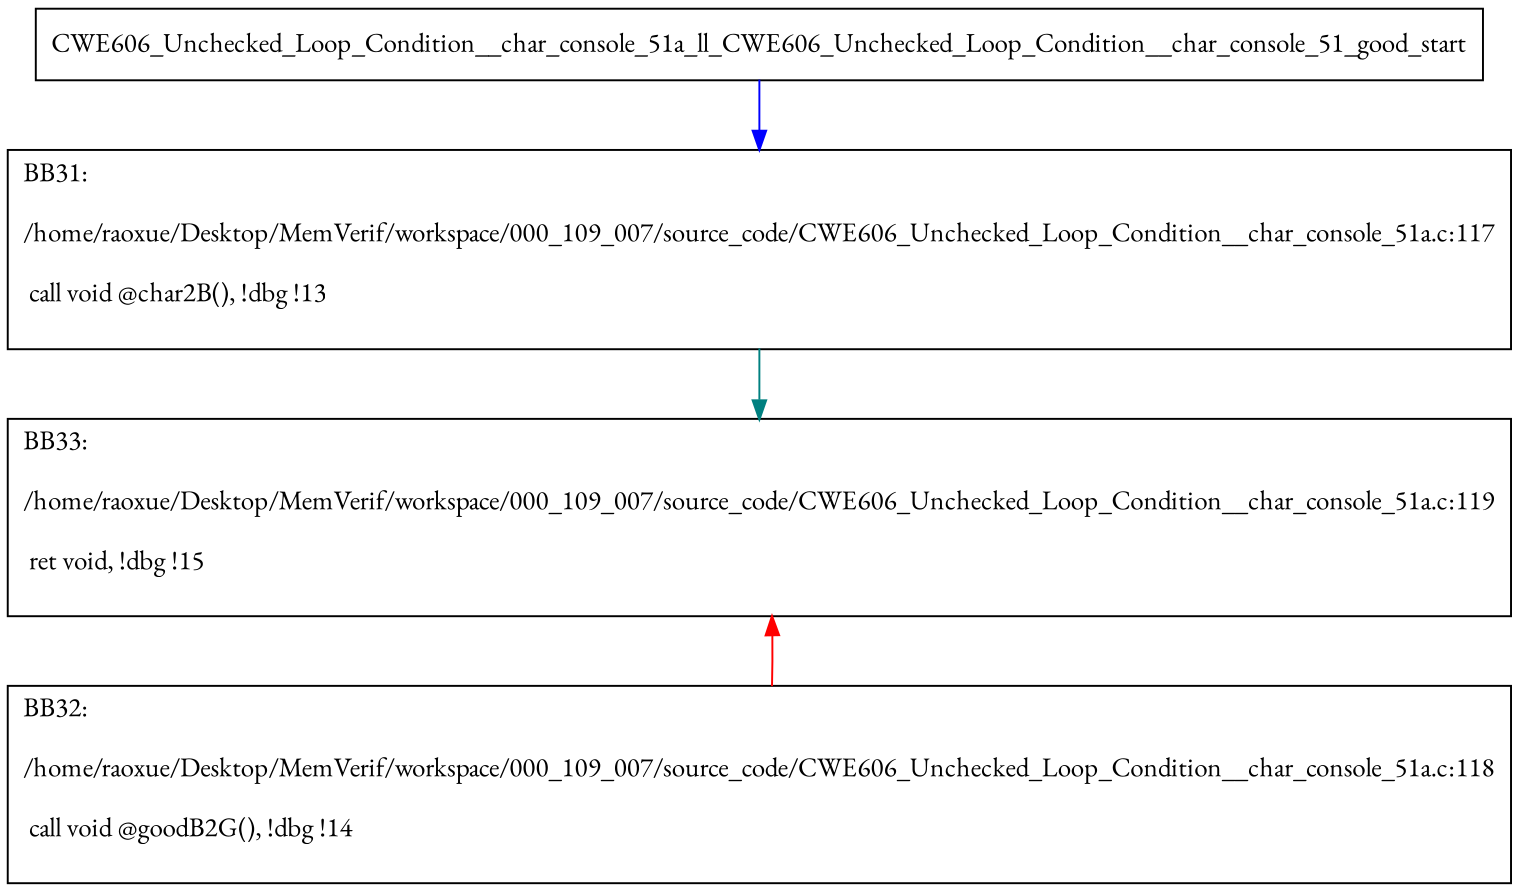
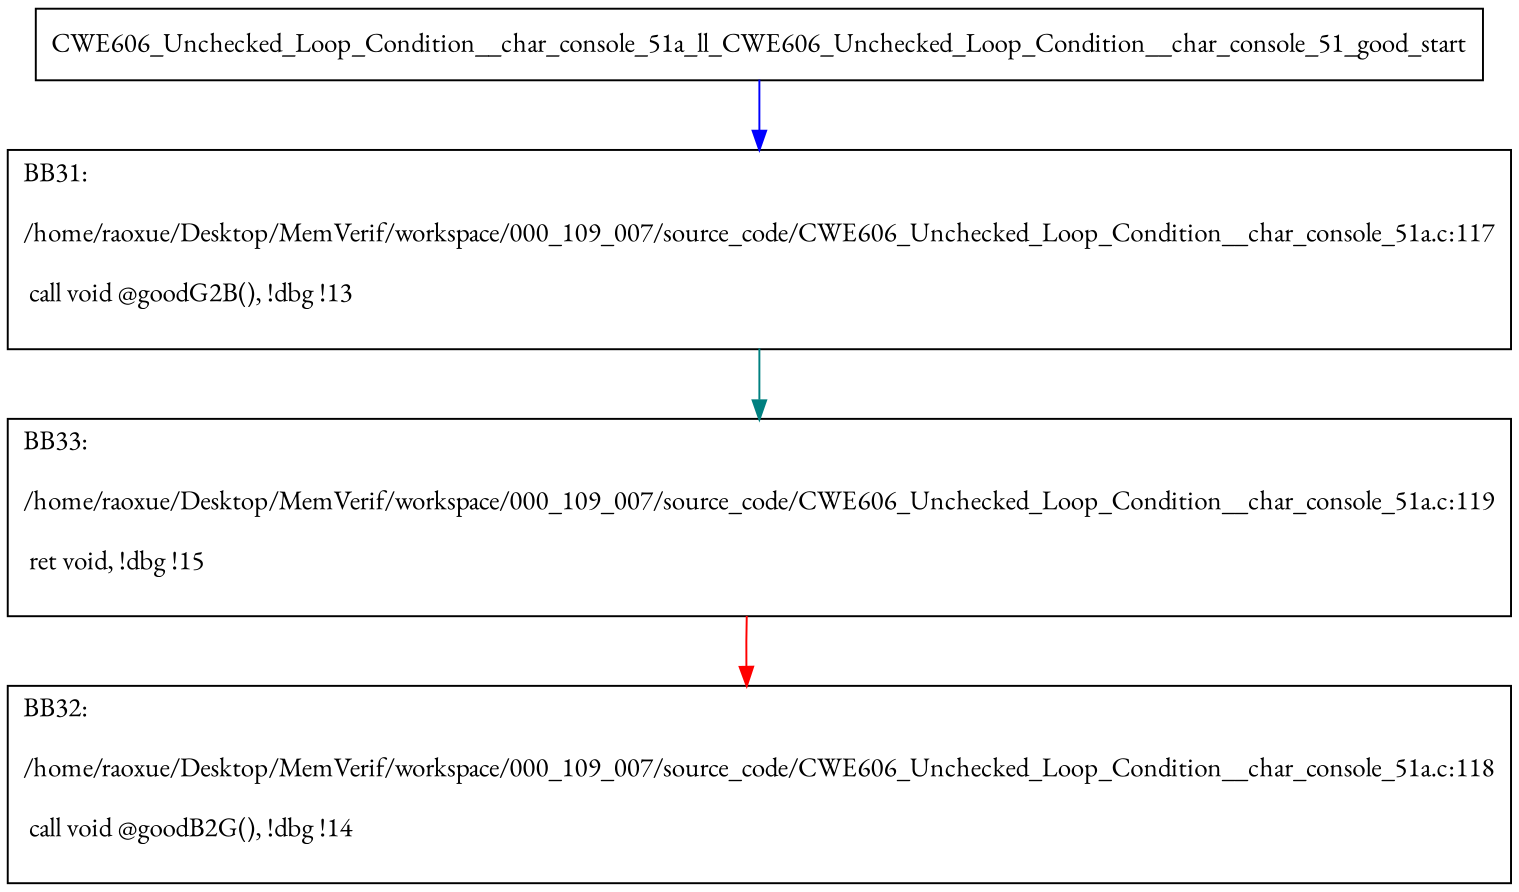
(175, 293) -> (189, 293)
(772, 661) -> (746, 641)
